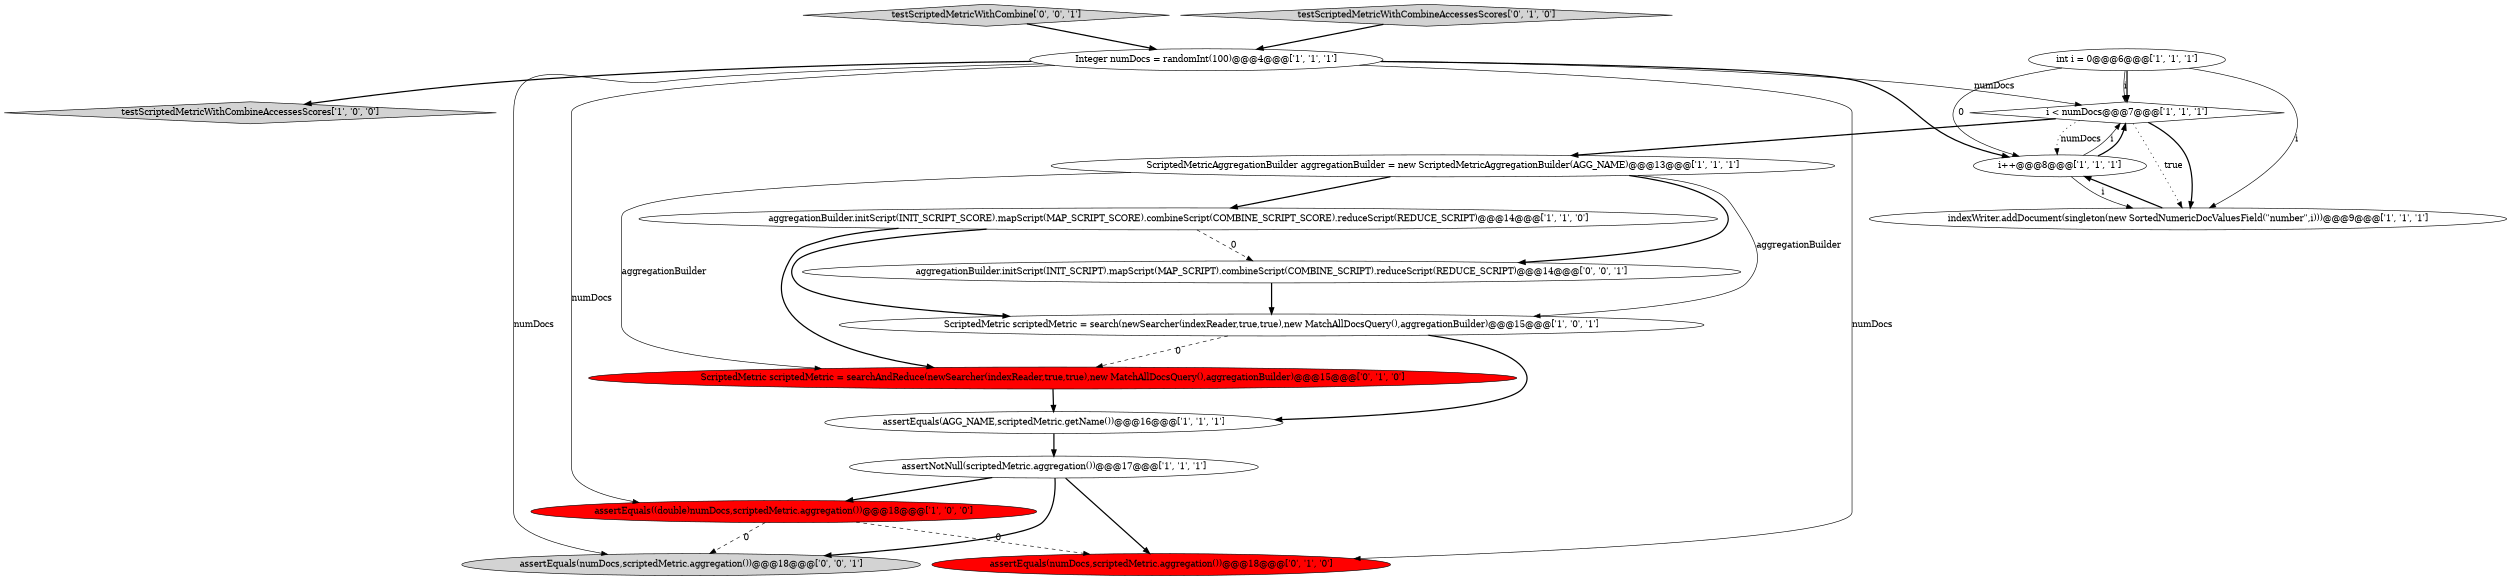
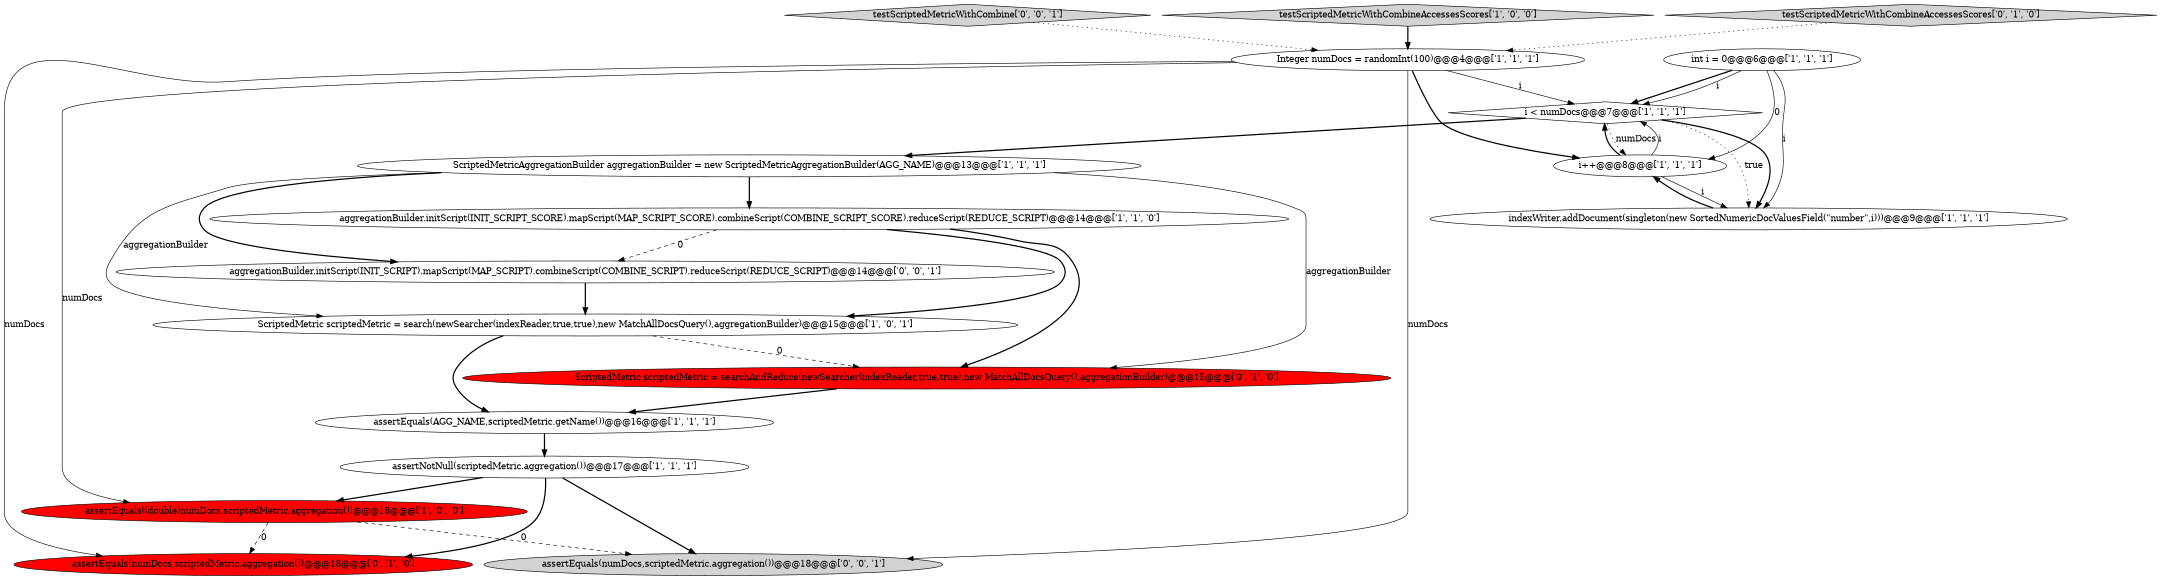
(1088, 36) -> (1172, 36)
(1323, 36) -> (1672, 36)
(671, 72) -> (1408, 34)
(1994, 86) -> (1520, 86)
